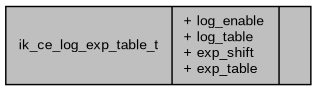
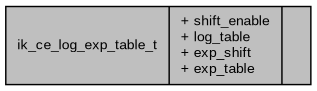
(224, 21) -> (226, 21)
